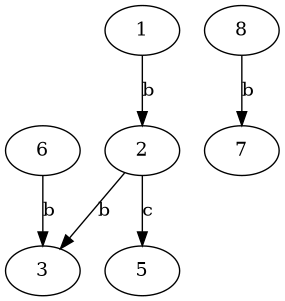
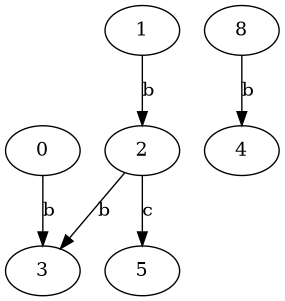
(43, 151) -> (43, 151)
(242, 151) -> (242, 151)
